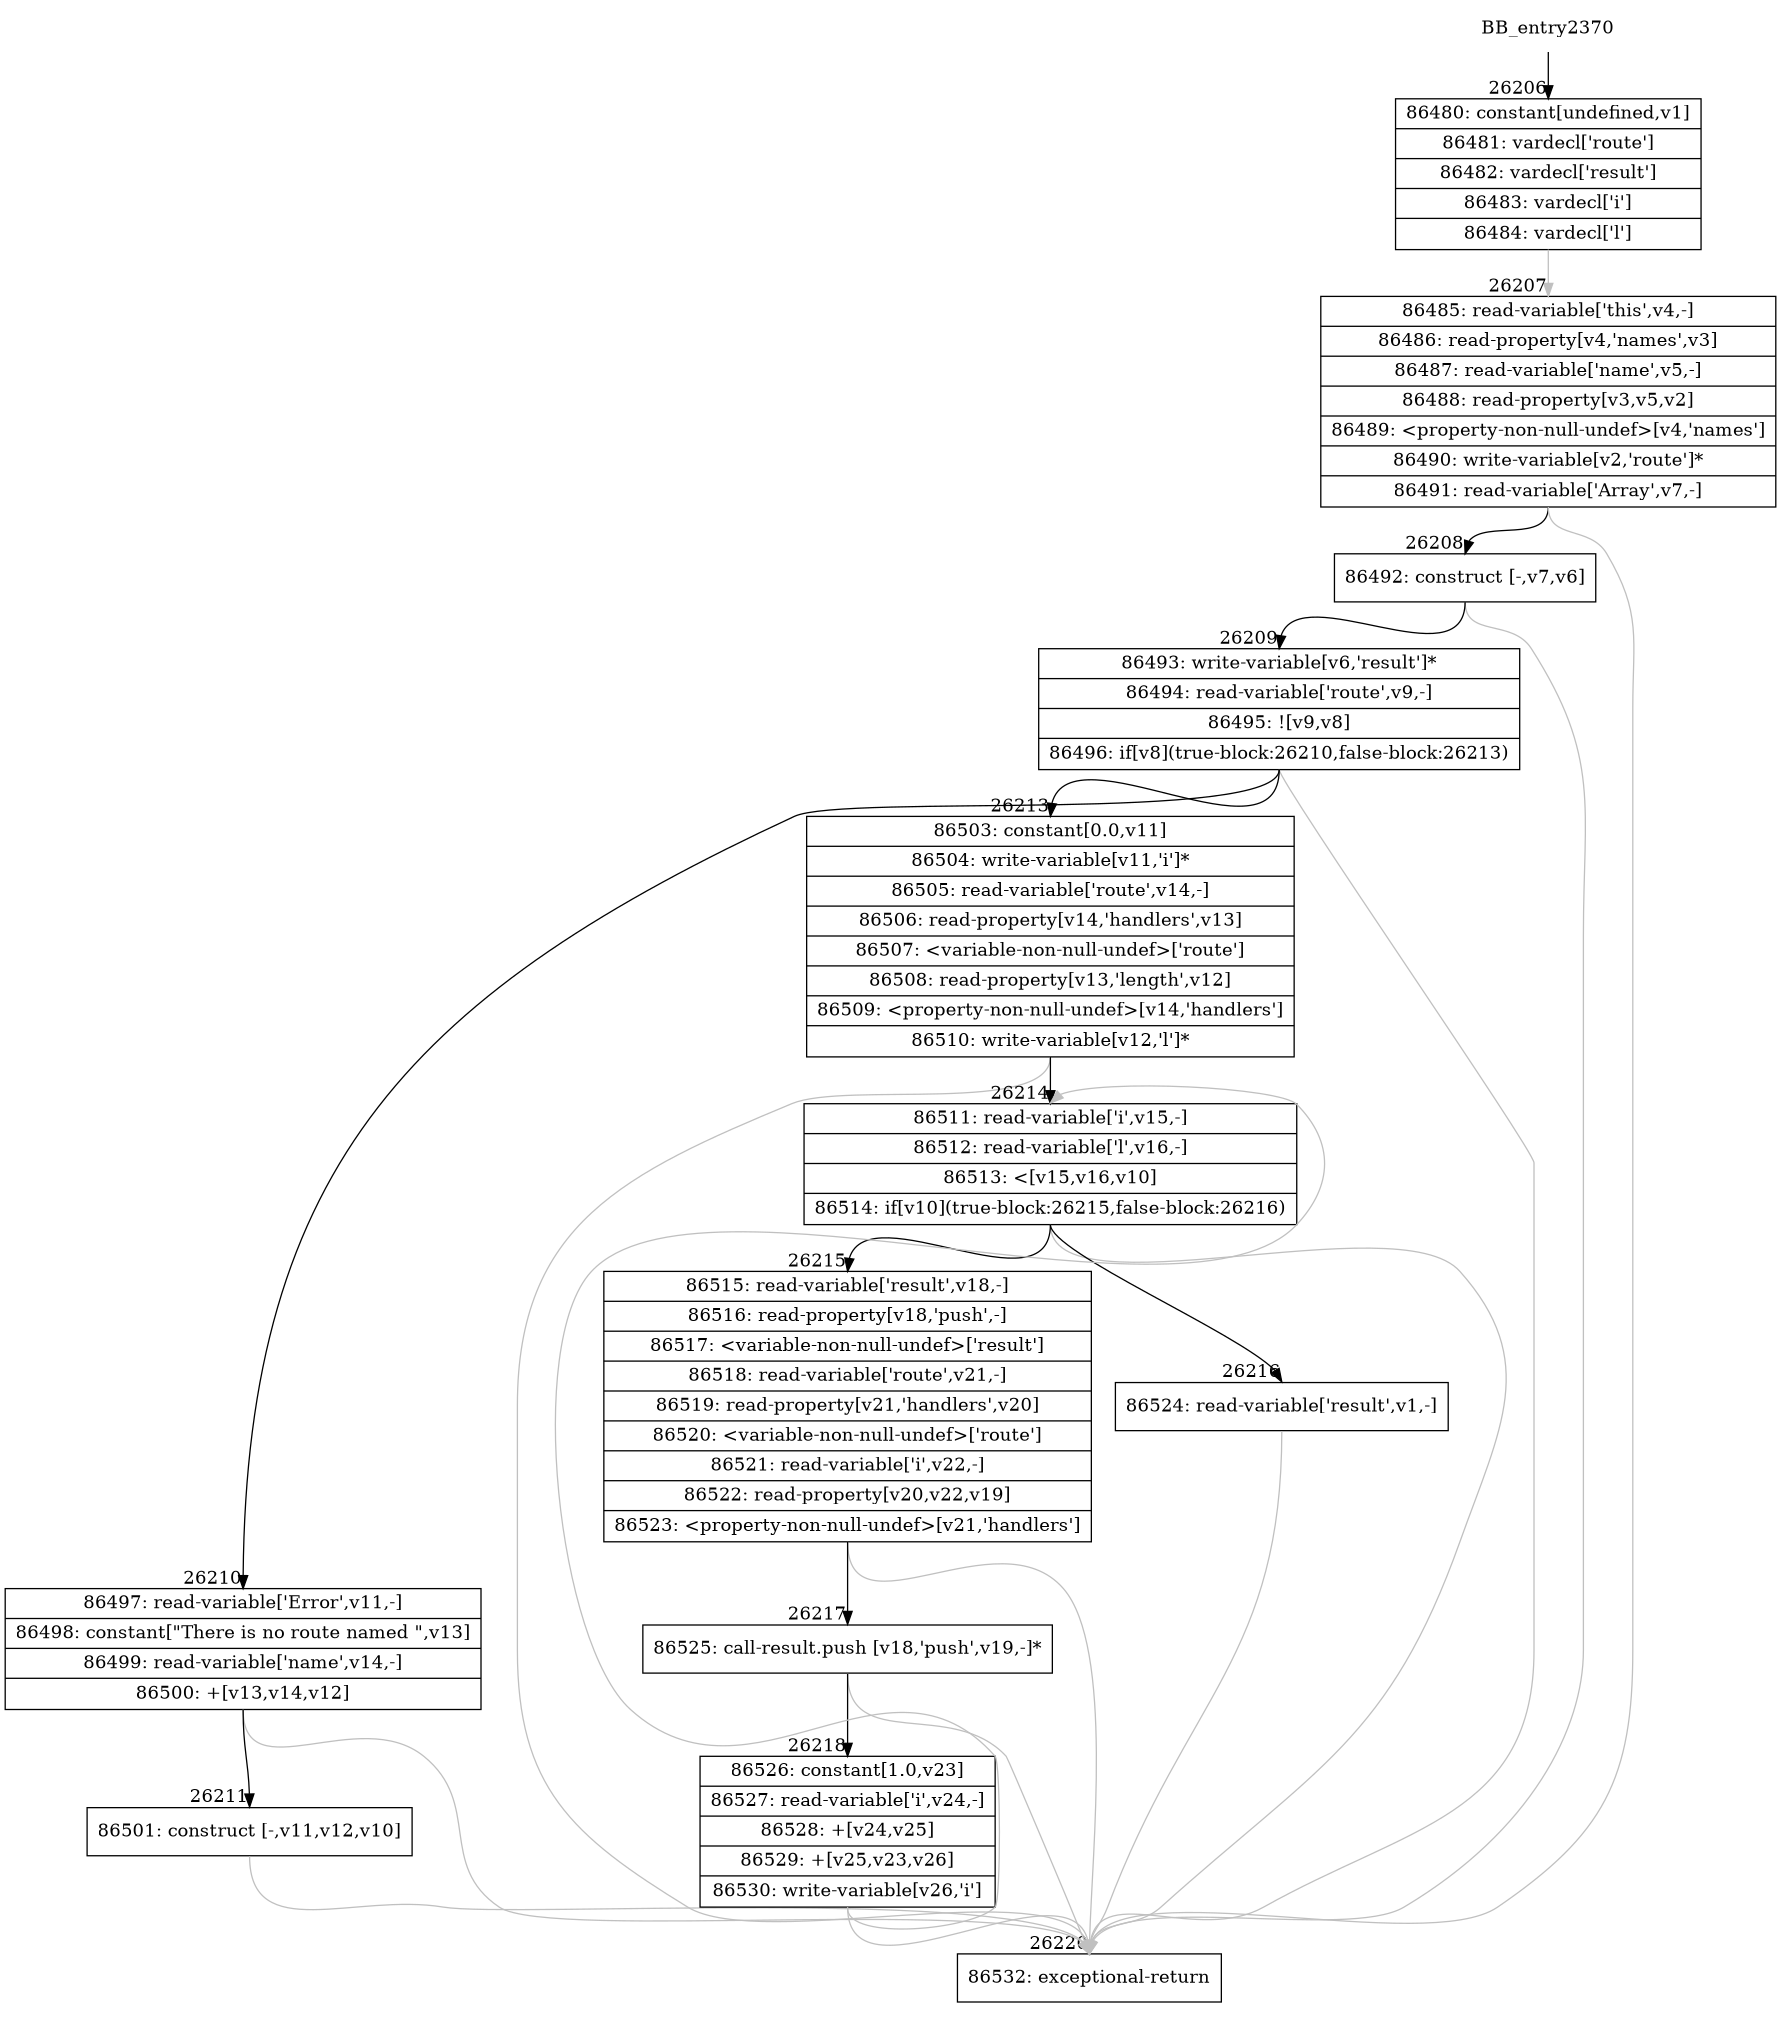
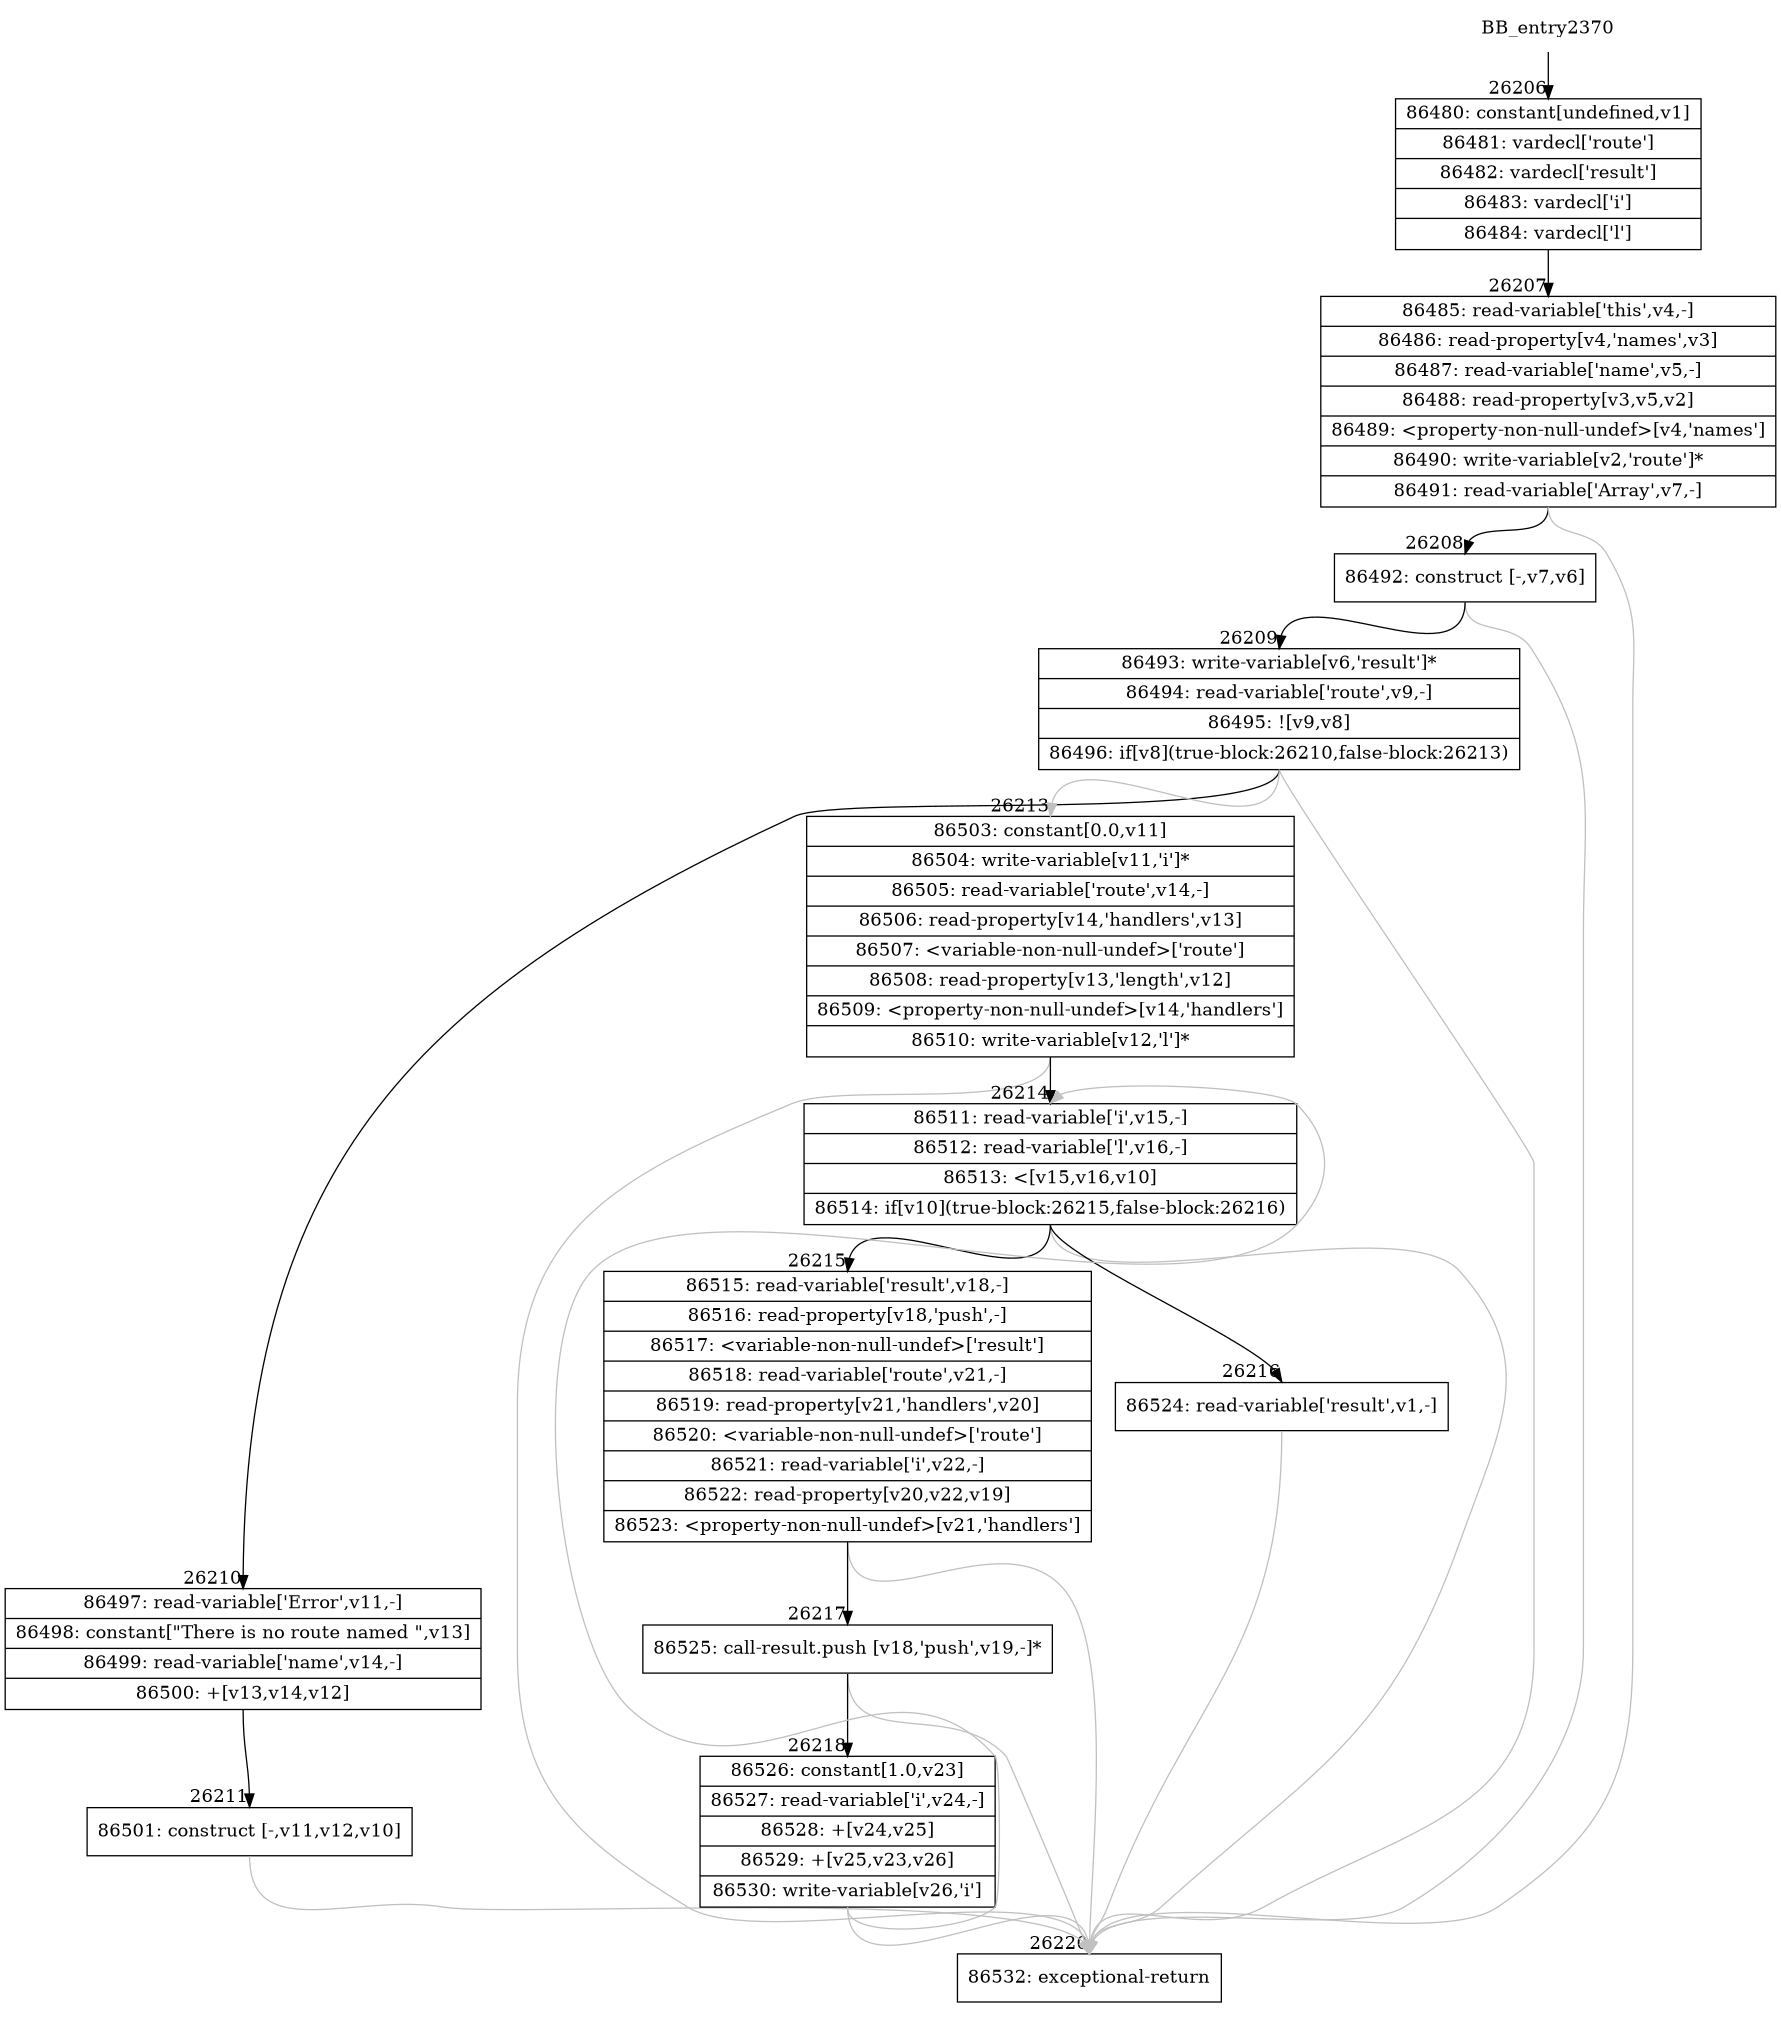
(1548, 266) -> (1548, 266)
(1159, 792) -> (1159, 792)
(601, 1920) -> none
